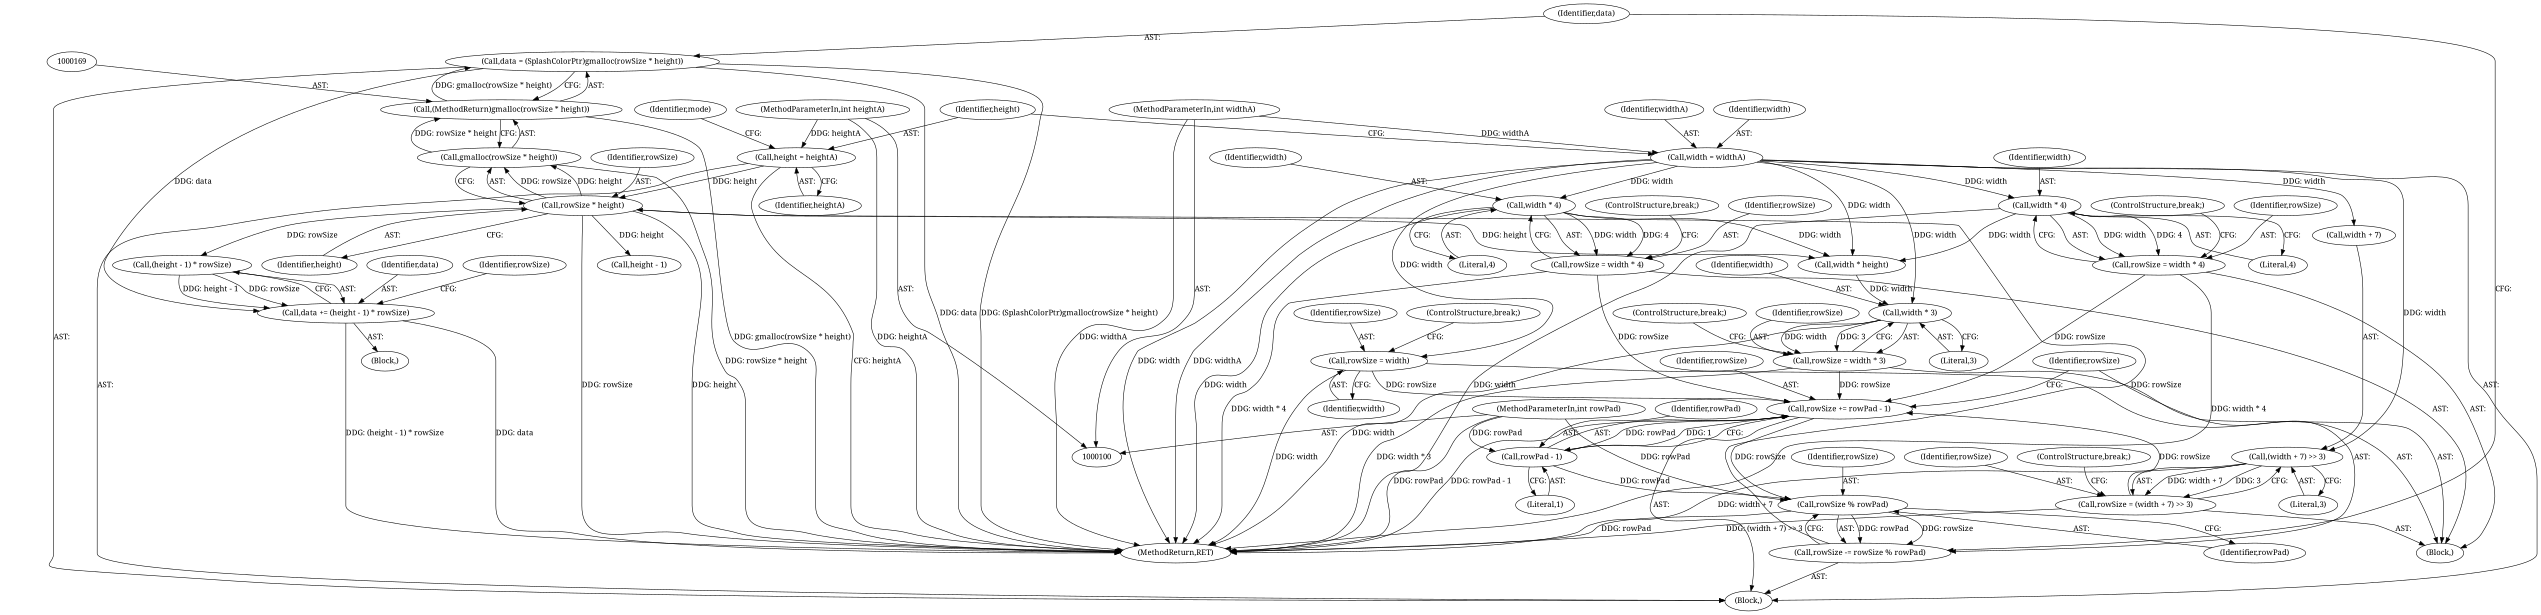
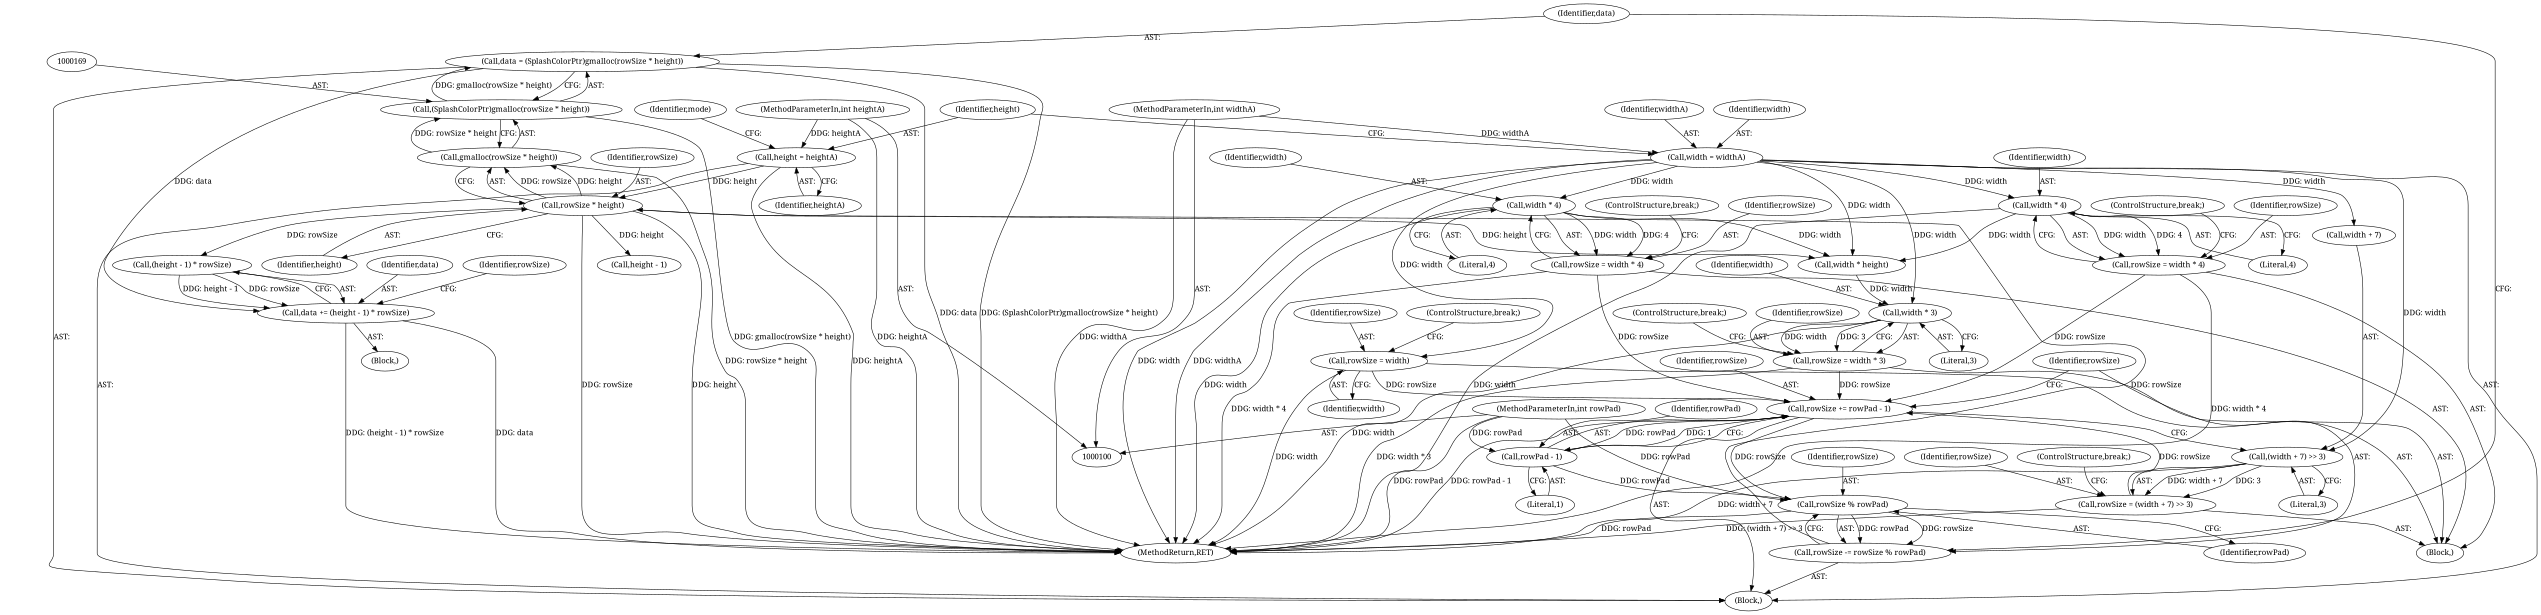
(501, 110) -> (501, 110)
(878, 361) -> (878, 361)
(2240, 492) -> (2076, 421)
